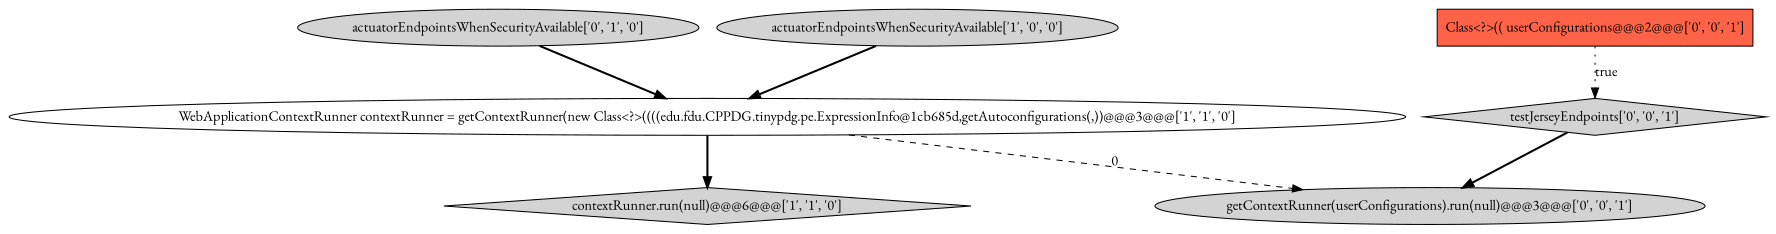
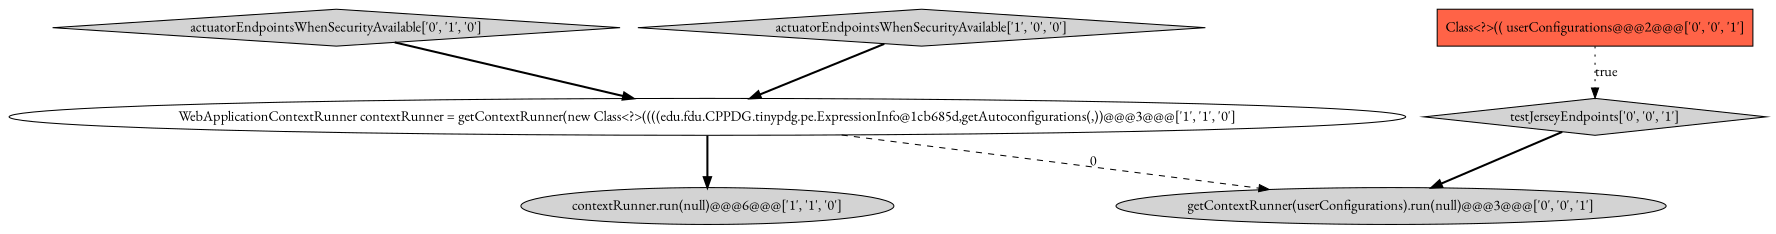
(498, 28) -> (336, 28)
(918, 28) -> (922, 28)
(707, 206) -> (707, 206)
